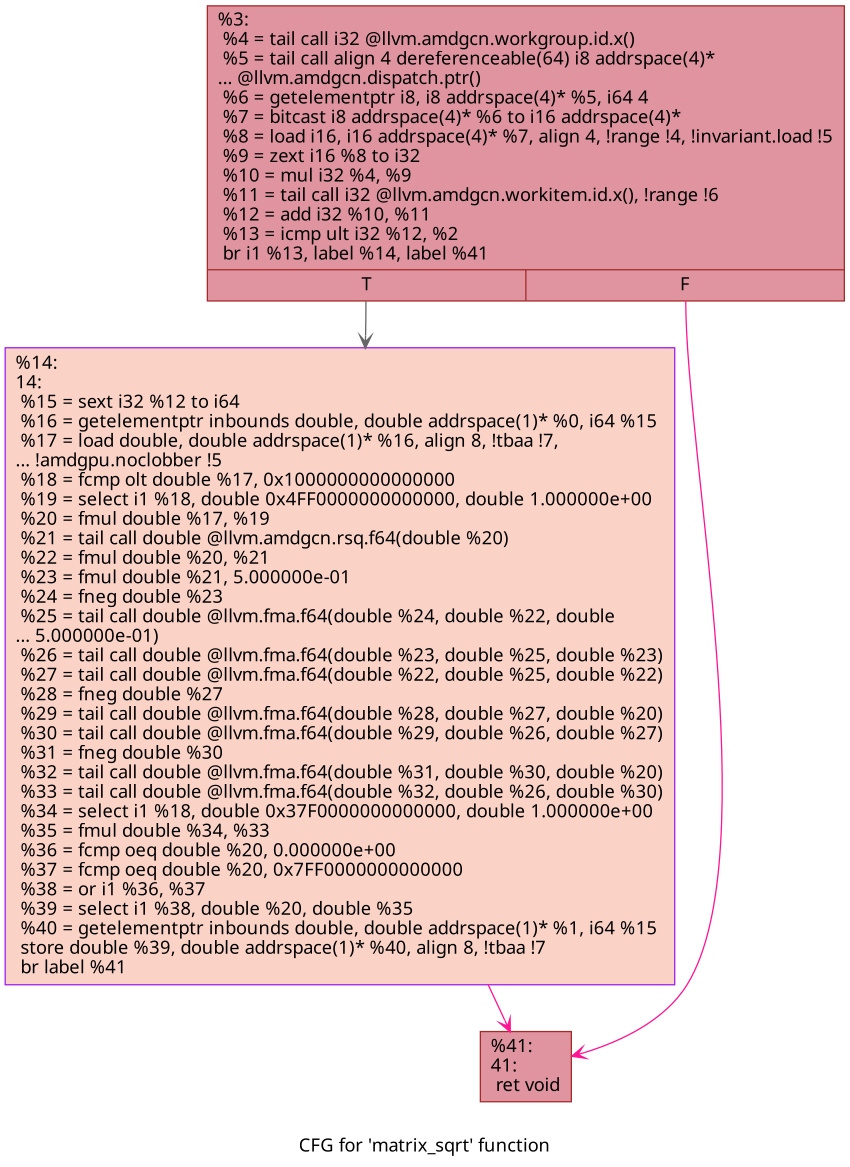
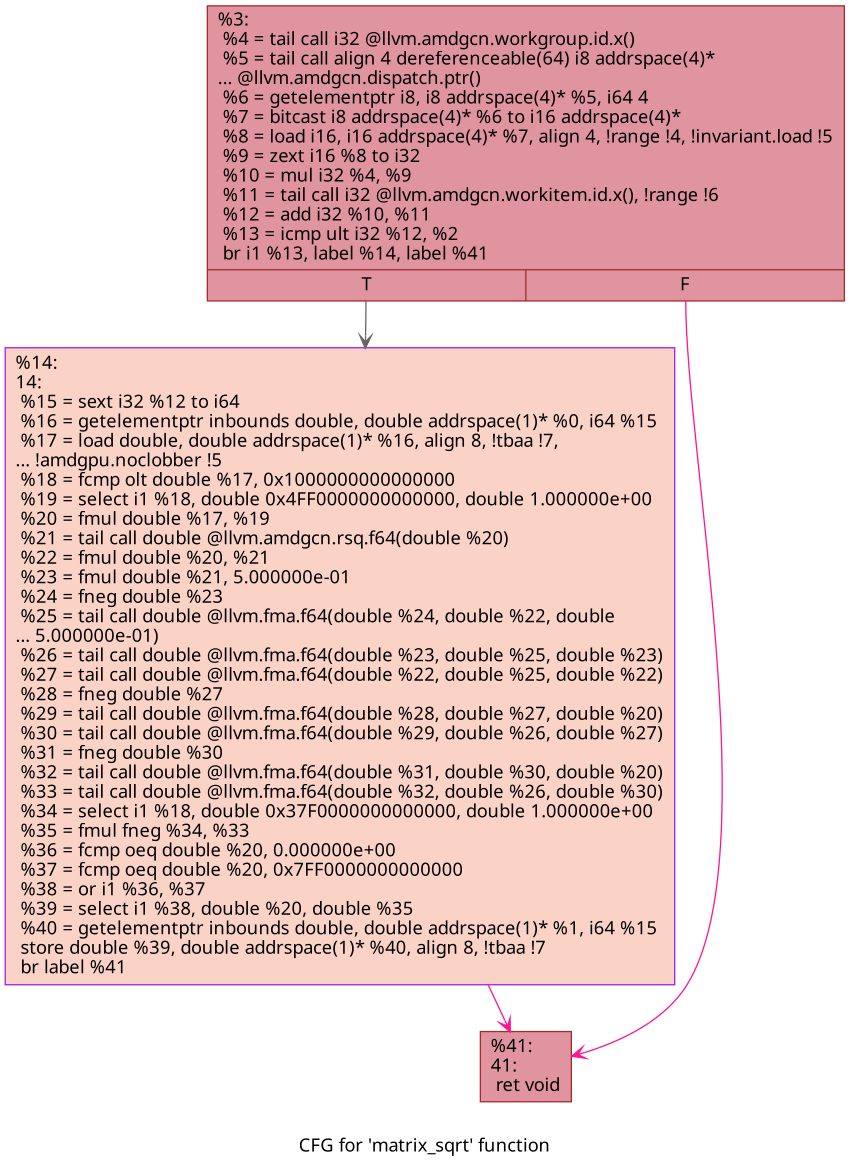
(143, 831) -> (133, 831)
